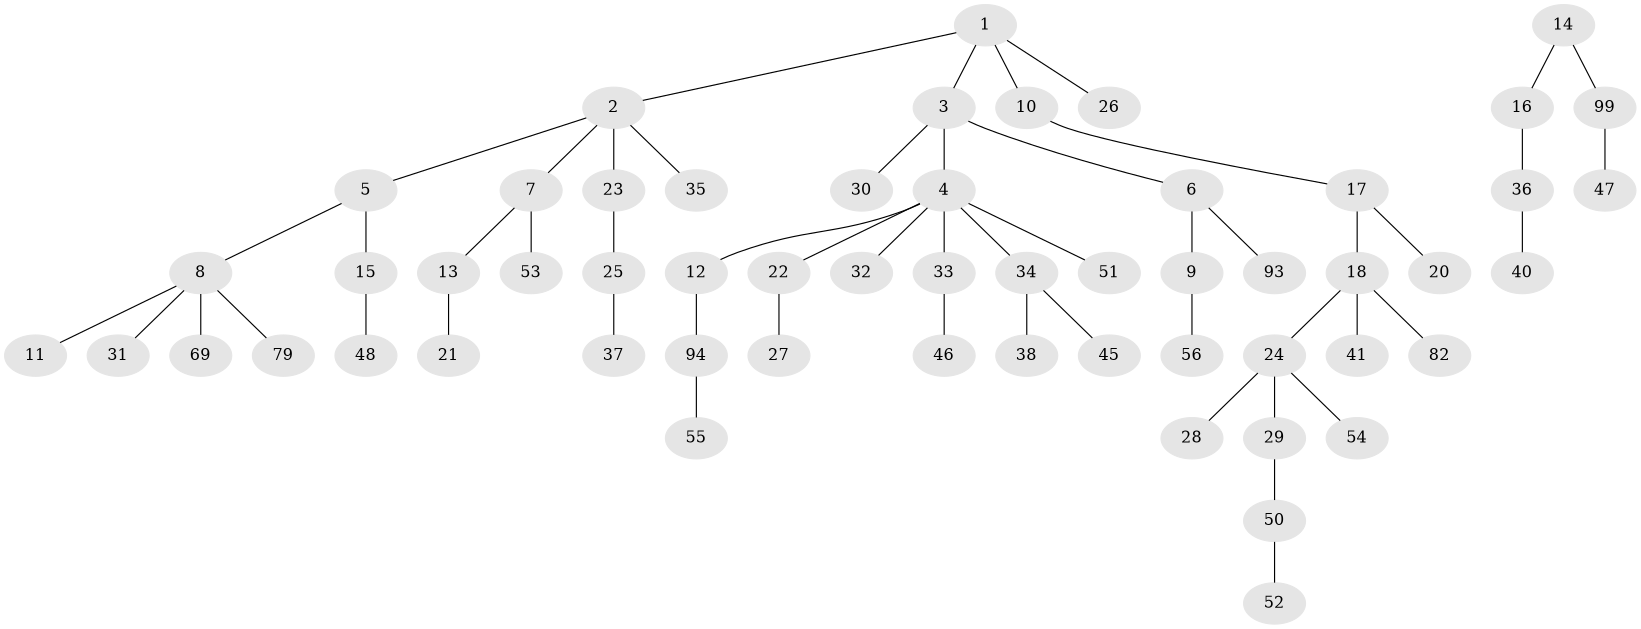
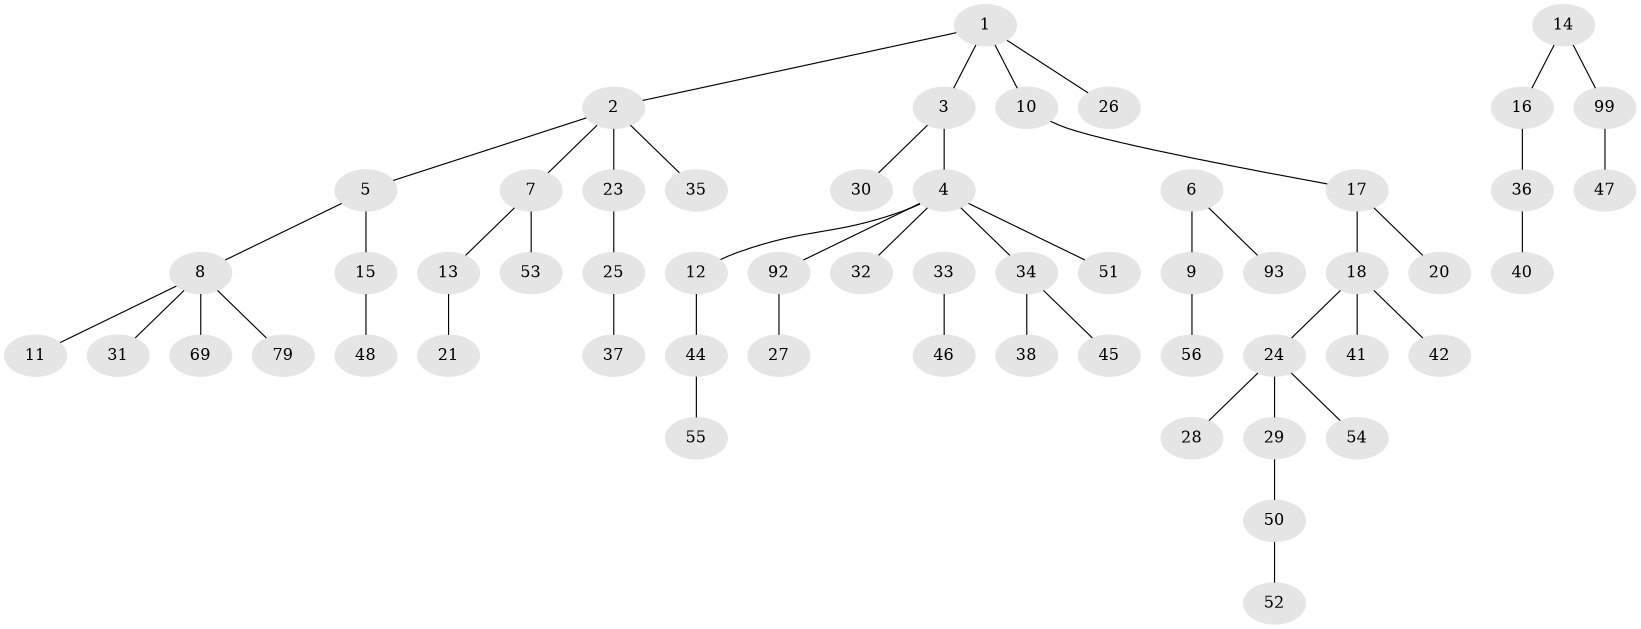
(1065, 155) -> none
(944, 232) -> none
(779, 273) -> (779, 273)
(696, 356) -> (696, 356)
(1440, 356) -> (1440, 356)
